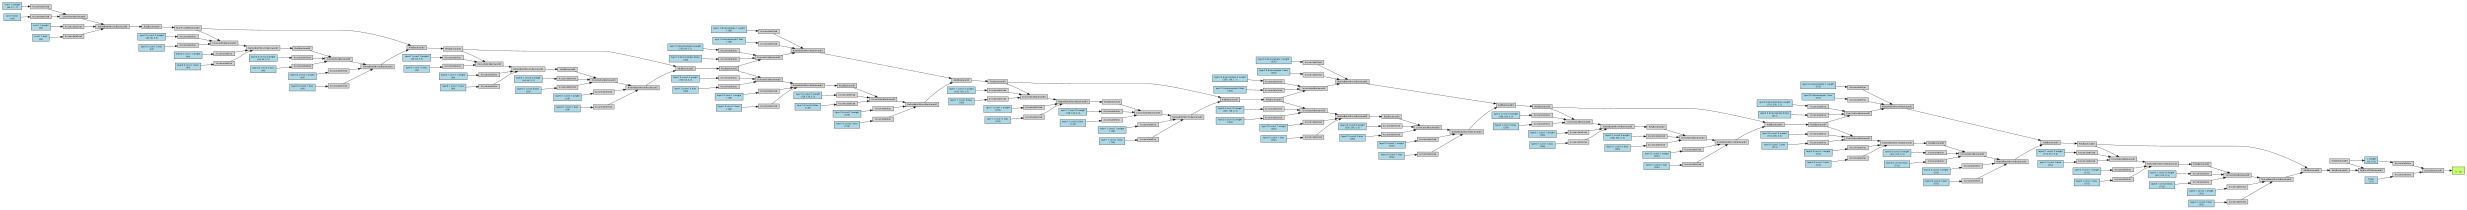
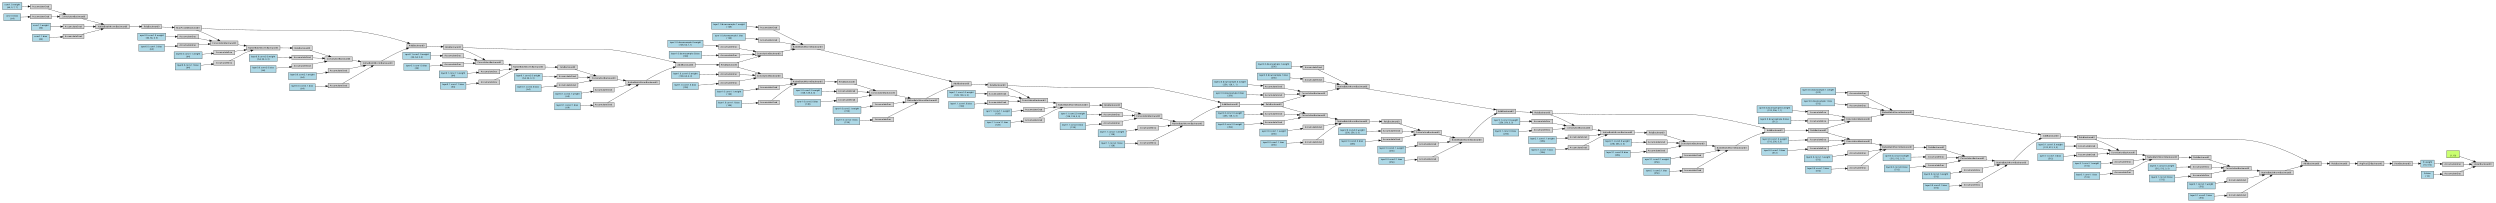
(2354, 165) -> (2387, 164)
(2447, 171) -> (2466, 159)
